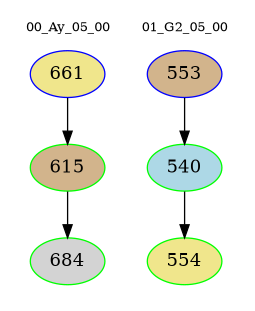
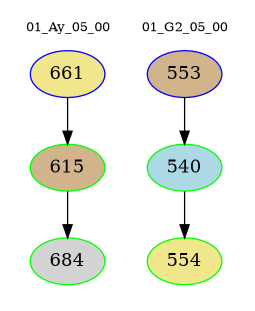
(68, 28) -> (68, 28)
